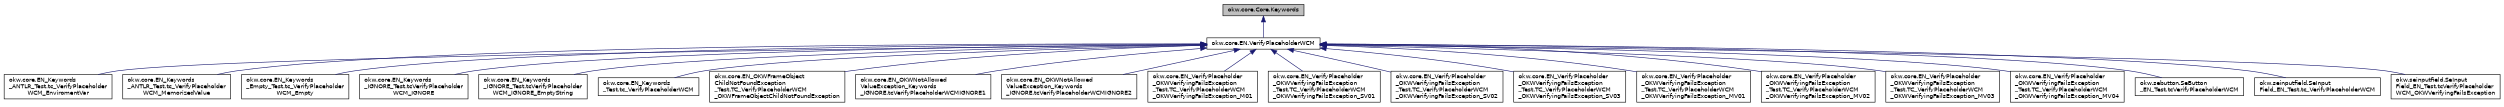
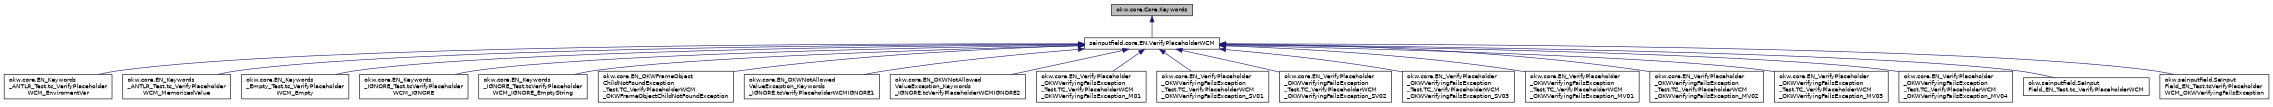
(1263, 43) -> (1152, 43)
(649, 87) -> none
(2189, 87) -> none
